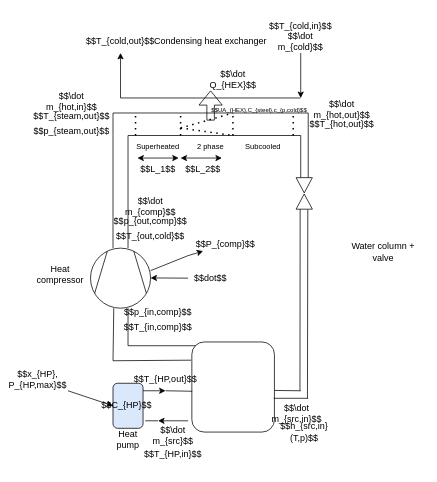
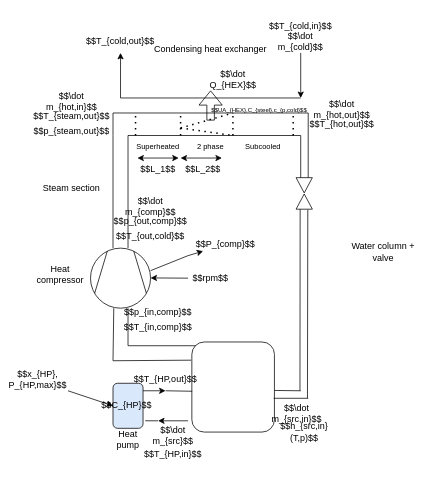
(210, 42) -> (210, 49)
none -> (72, 188)
(210, 278) -> (210, 278)
